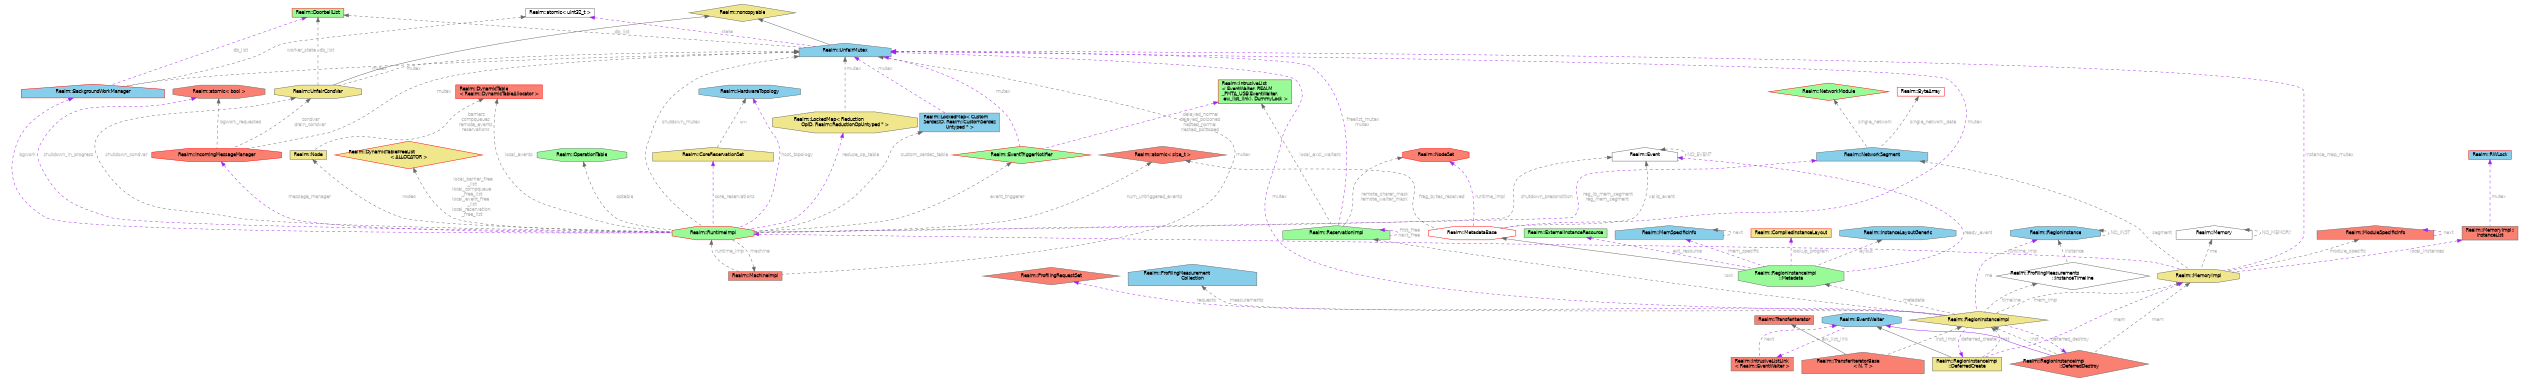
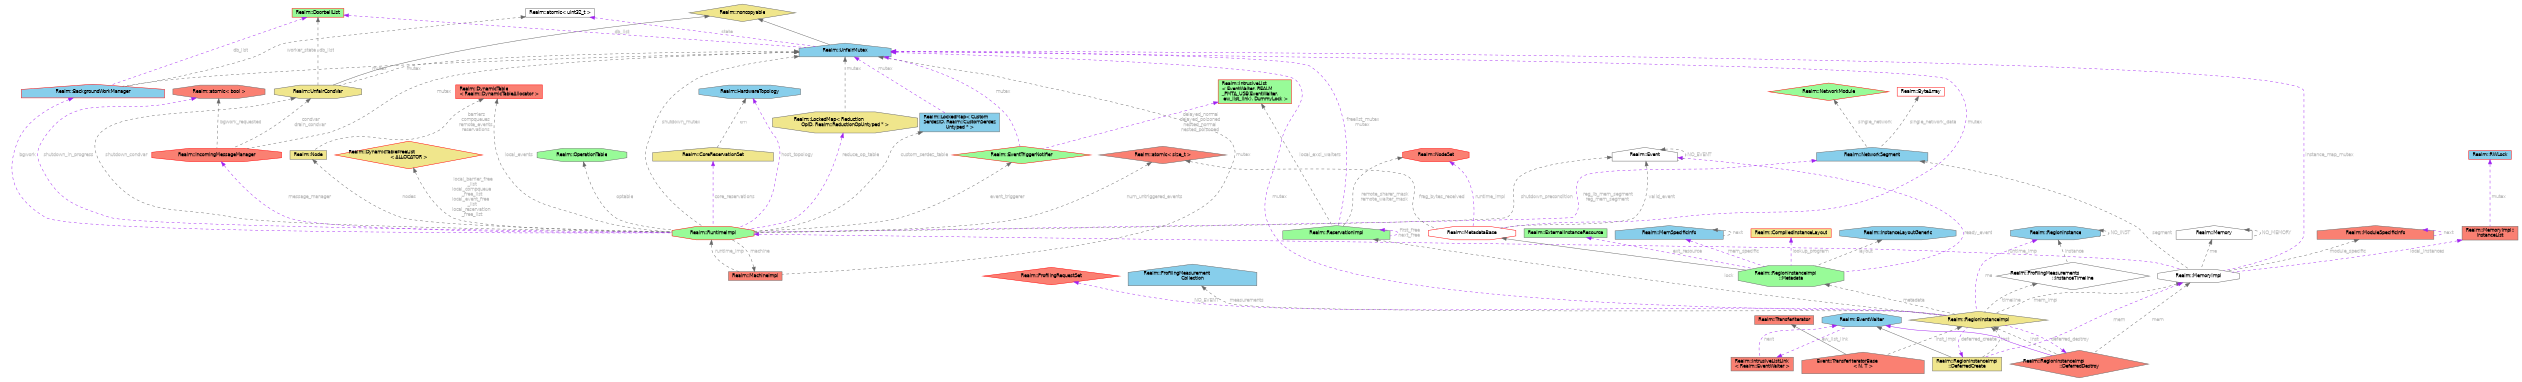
(554, 30) -> (554, 30)
(1051, 276) -> (1051, 276)
(2199, 276) -> (2199, 276)
(1206, 301) -> (1206, 301)
(1863, 364) -> (1863, 364)
